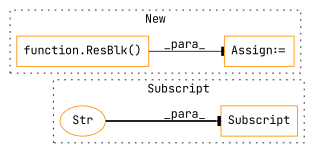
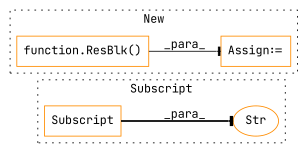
(161, 121) -> (175, 121)
